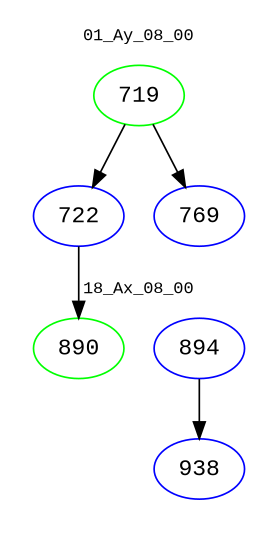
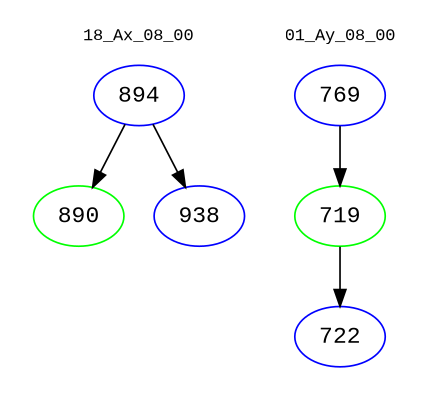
(165, 148) -> (340, 148)
(79, 283) -> (113, 148)
